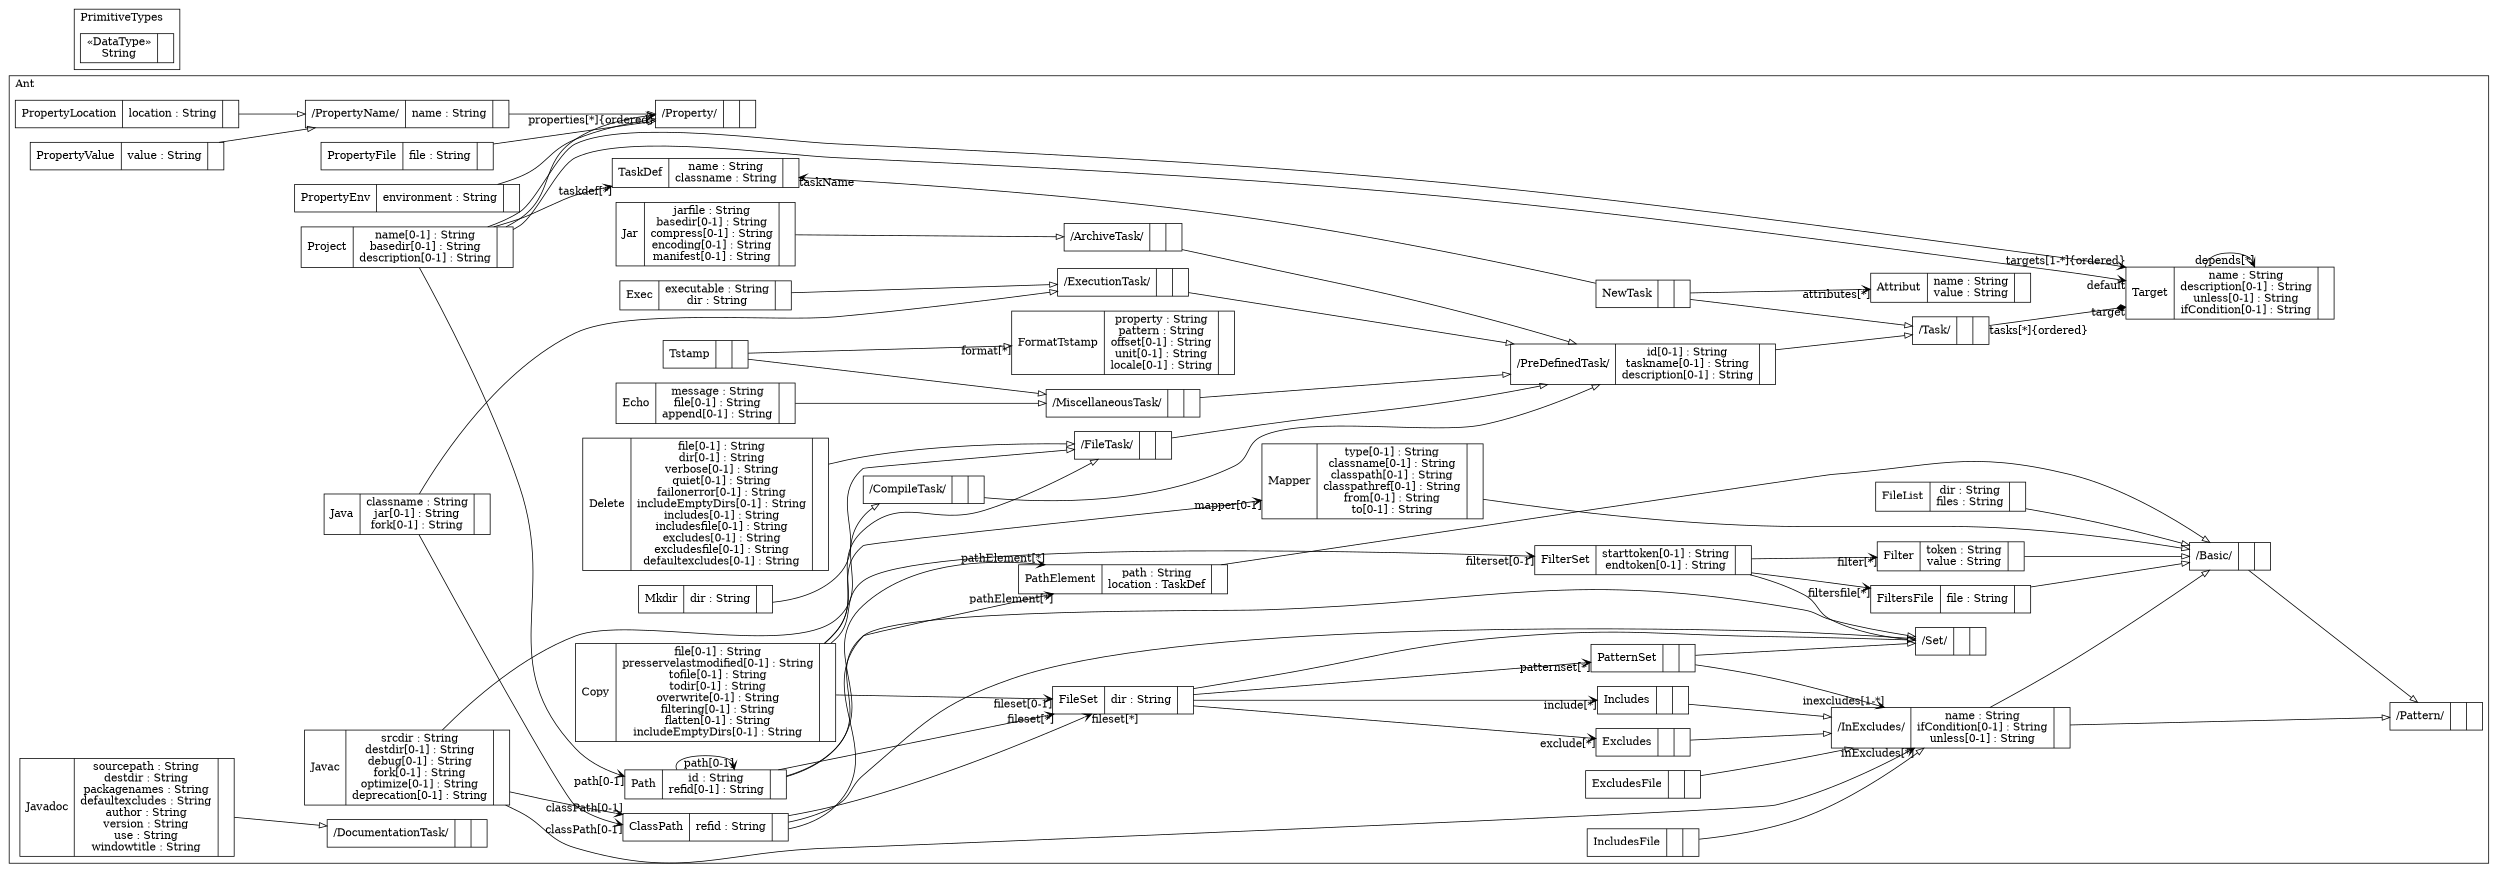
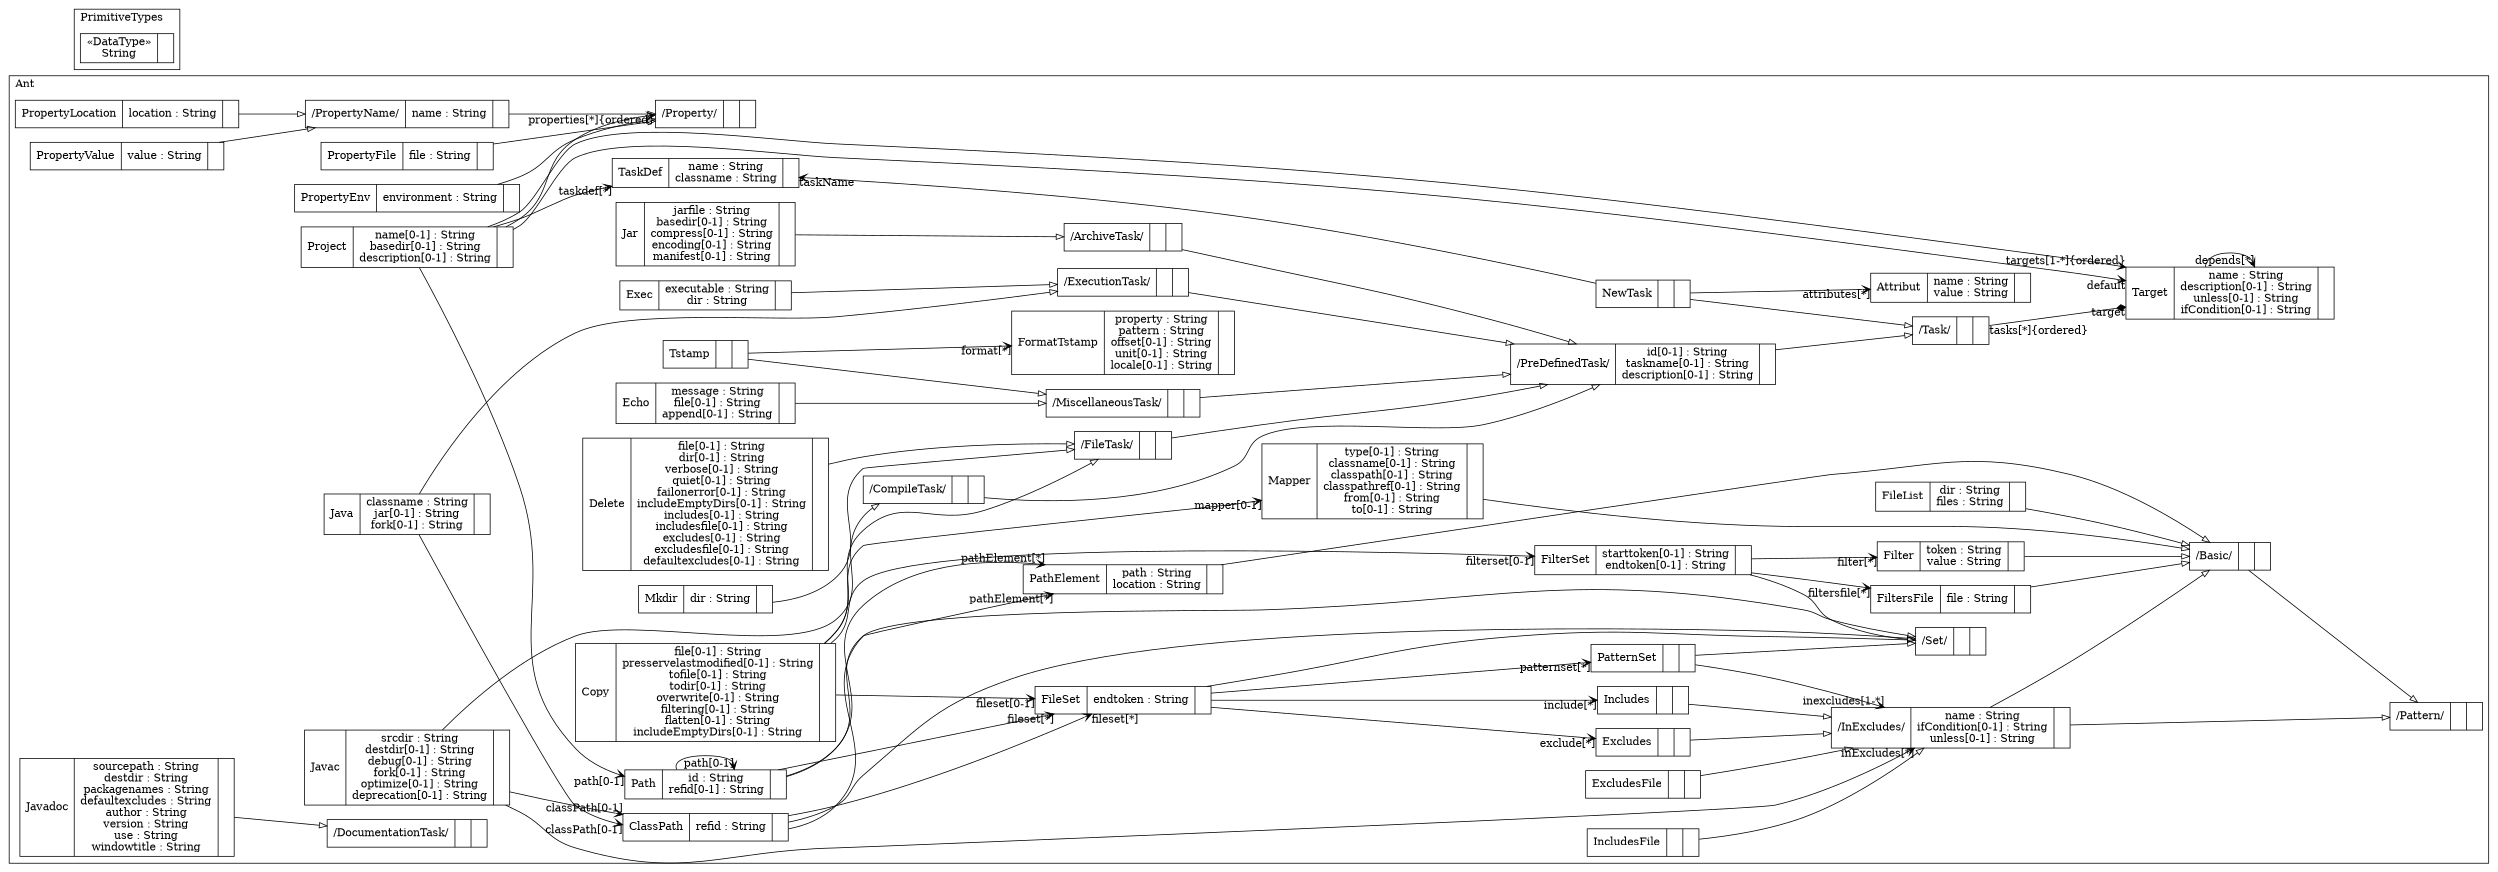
(876, 350) -> (876, 350)
(1157, 585) -> (1157, 585)
(1141, 700) -> (1141, 700)
